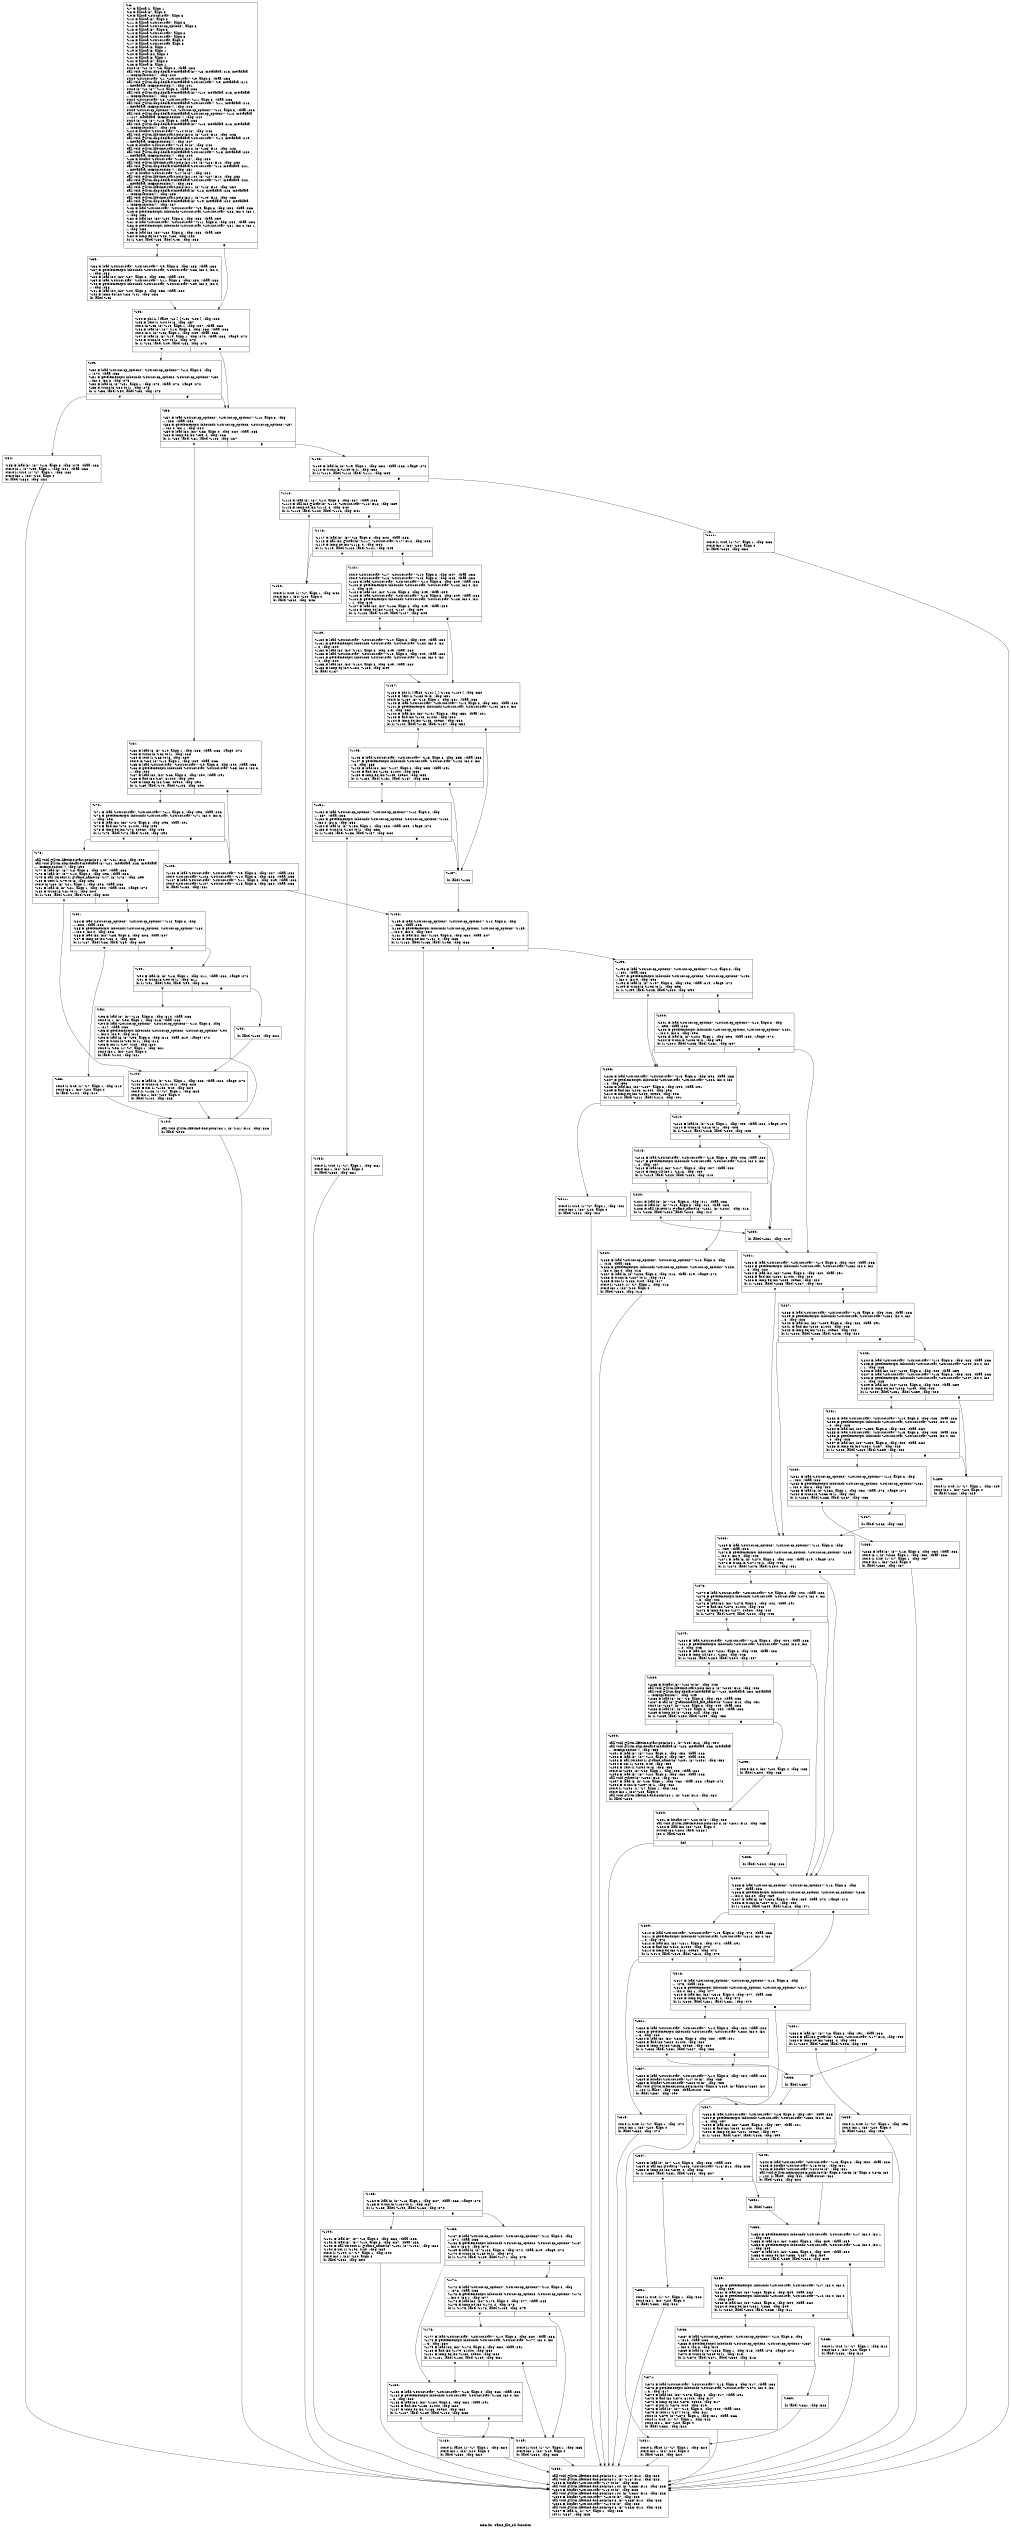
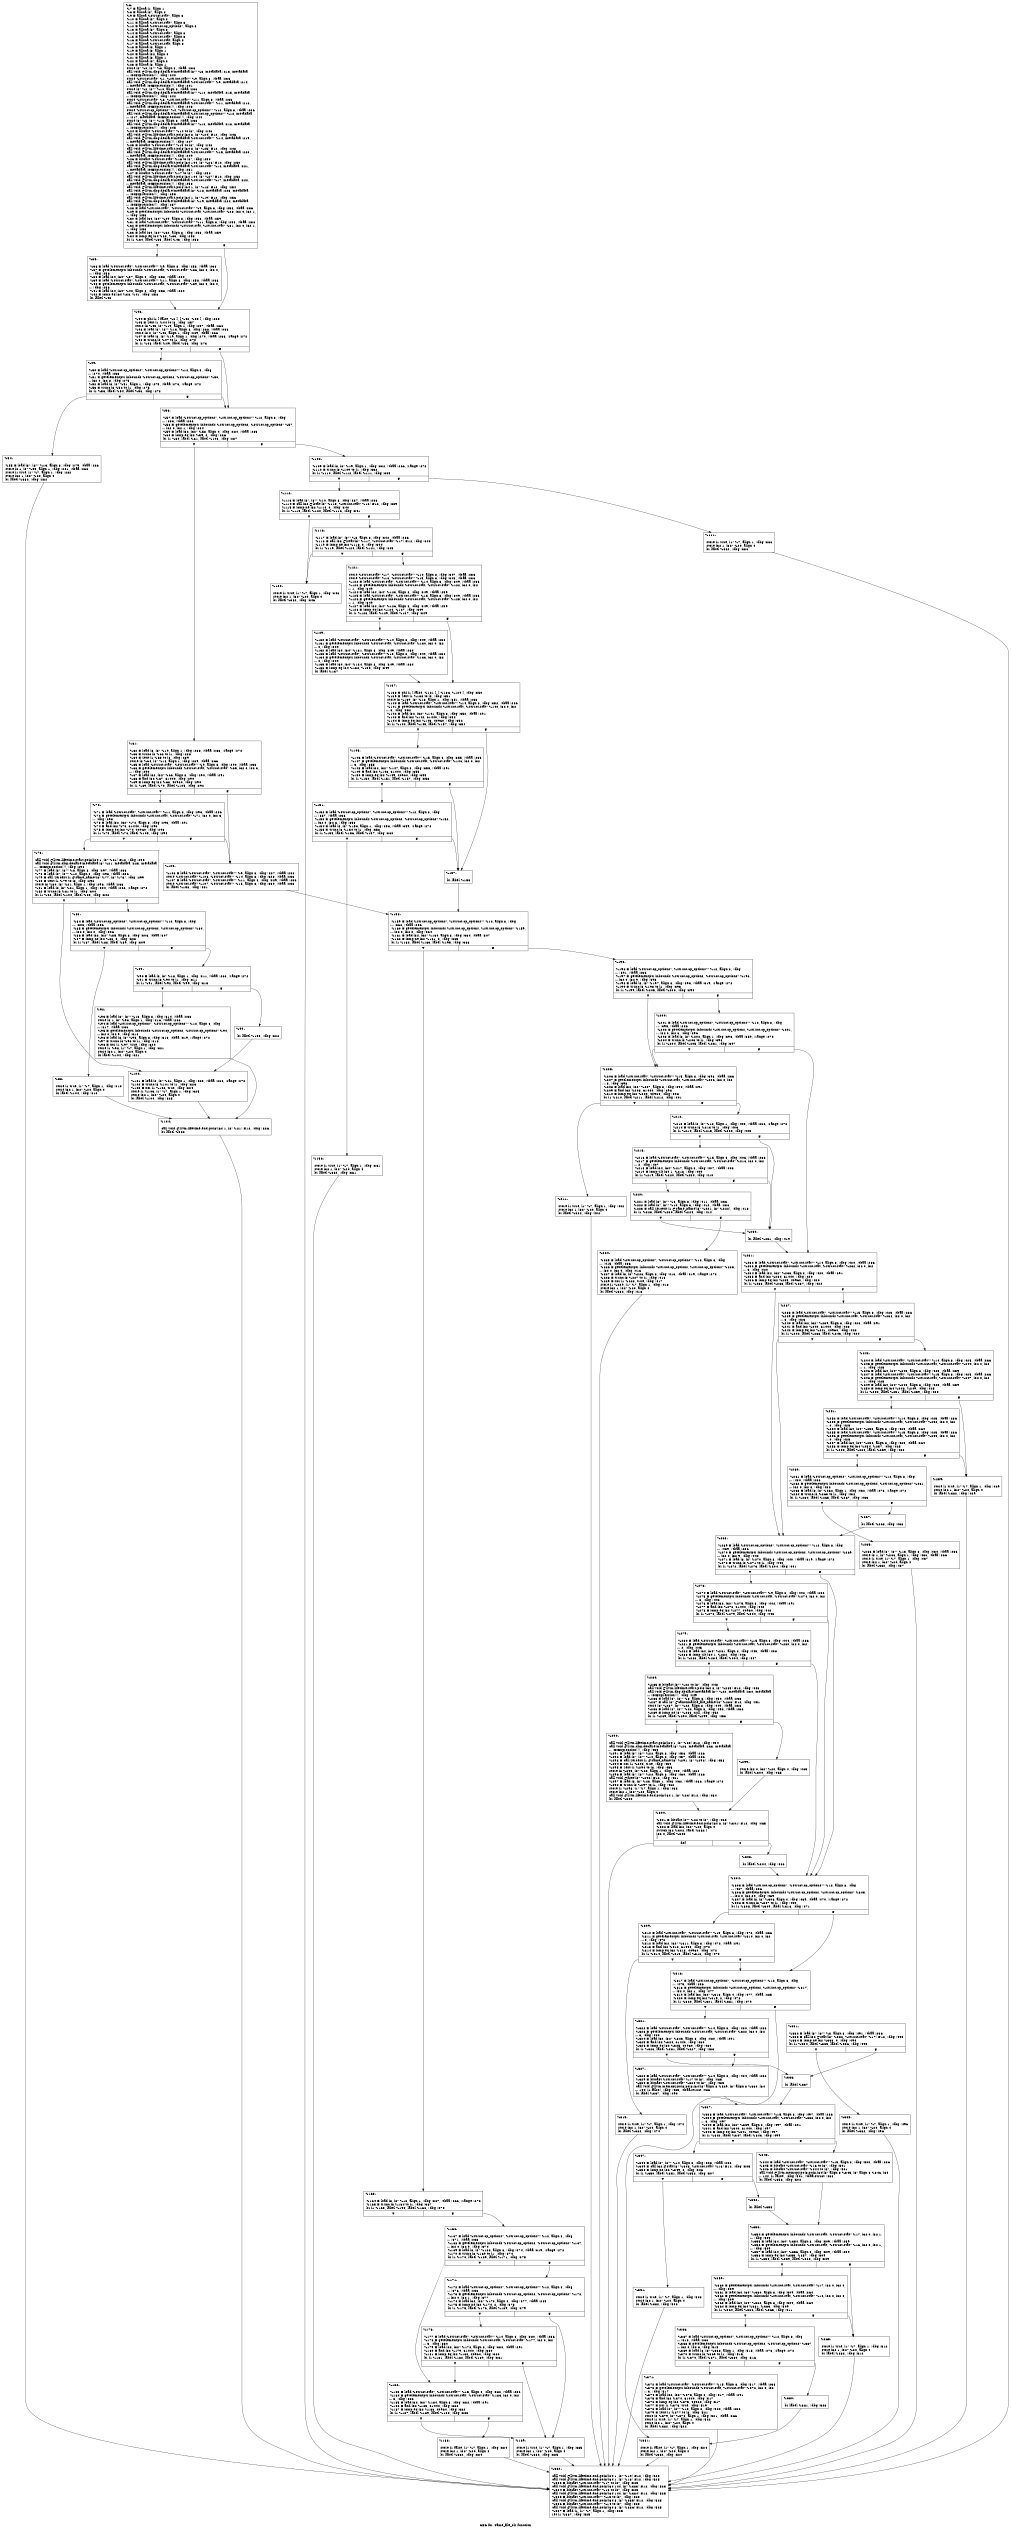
(381, 2246) -> none
